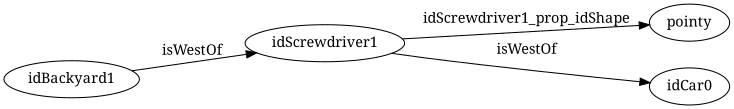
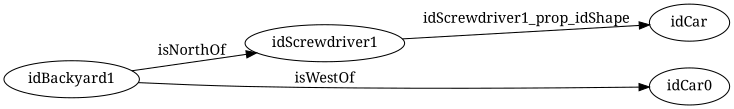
(690, 23) -> (690, 23)
(192, 51) -> (192, 51)
(516, 69) -> (388, 88)
